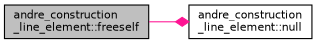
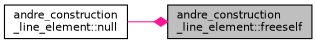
(162, 22) -> (141, 22)
